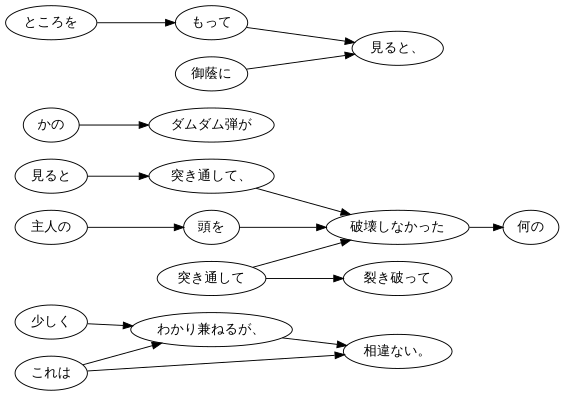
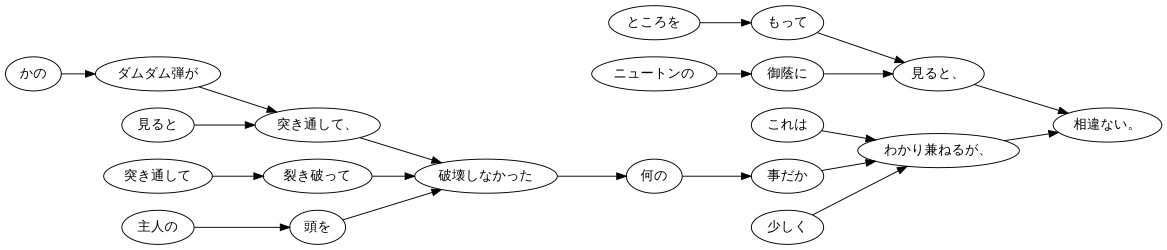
none -> (654, 74)
none -> (233, 98)
none -> (788, 176)
(297, 255) -> (389, 176)
(211, 363) -> (1017, 98)
